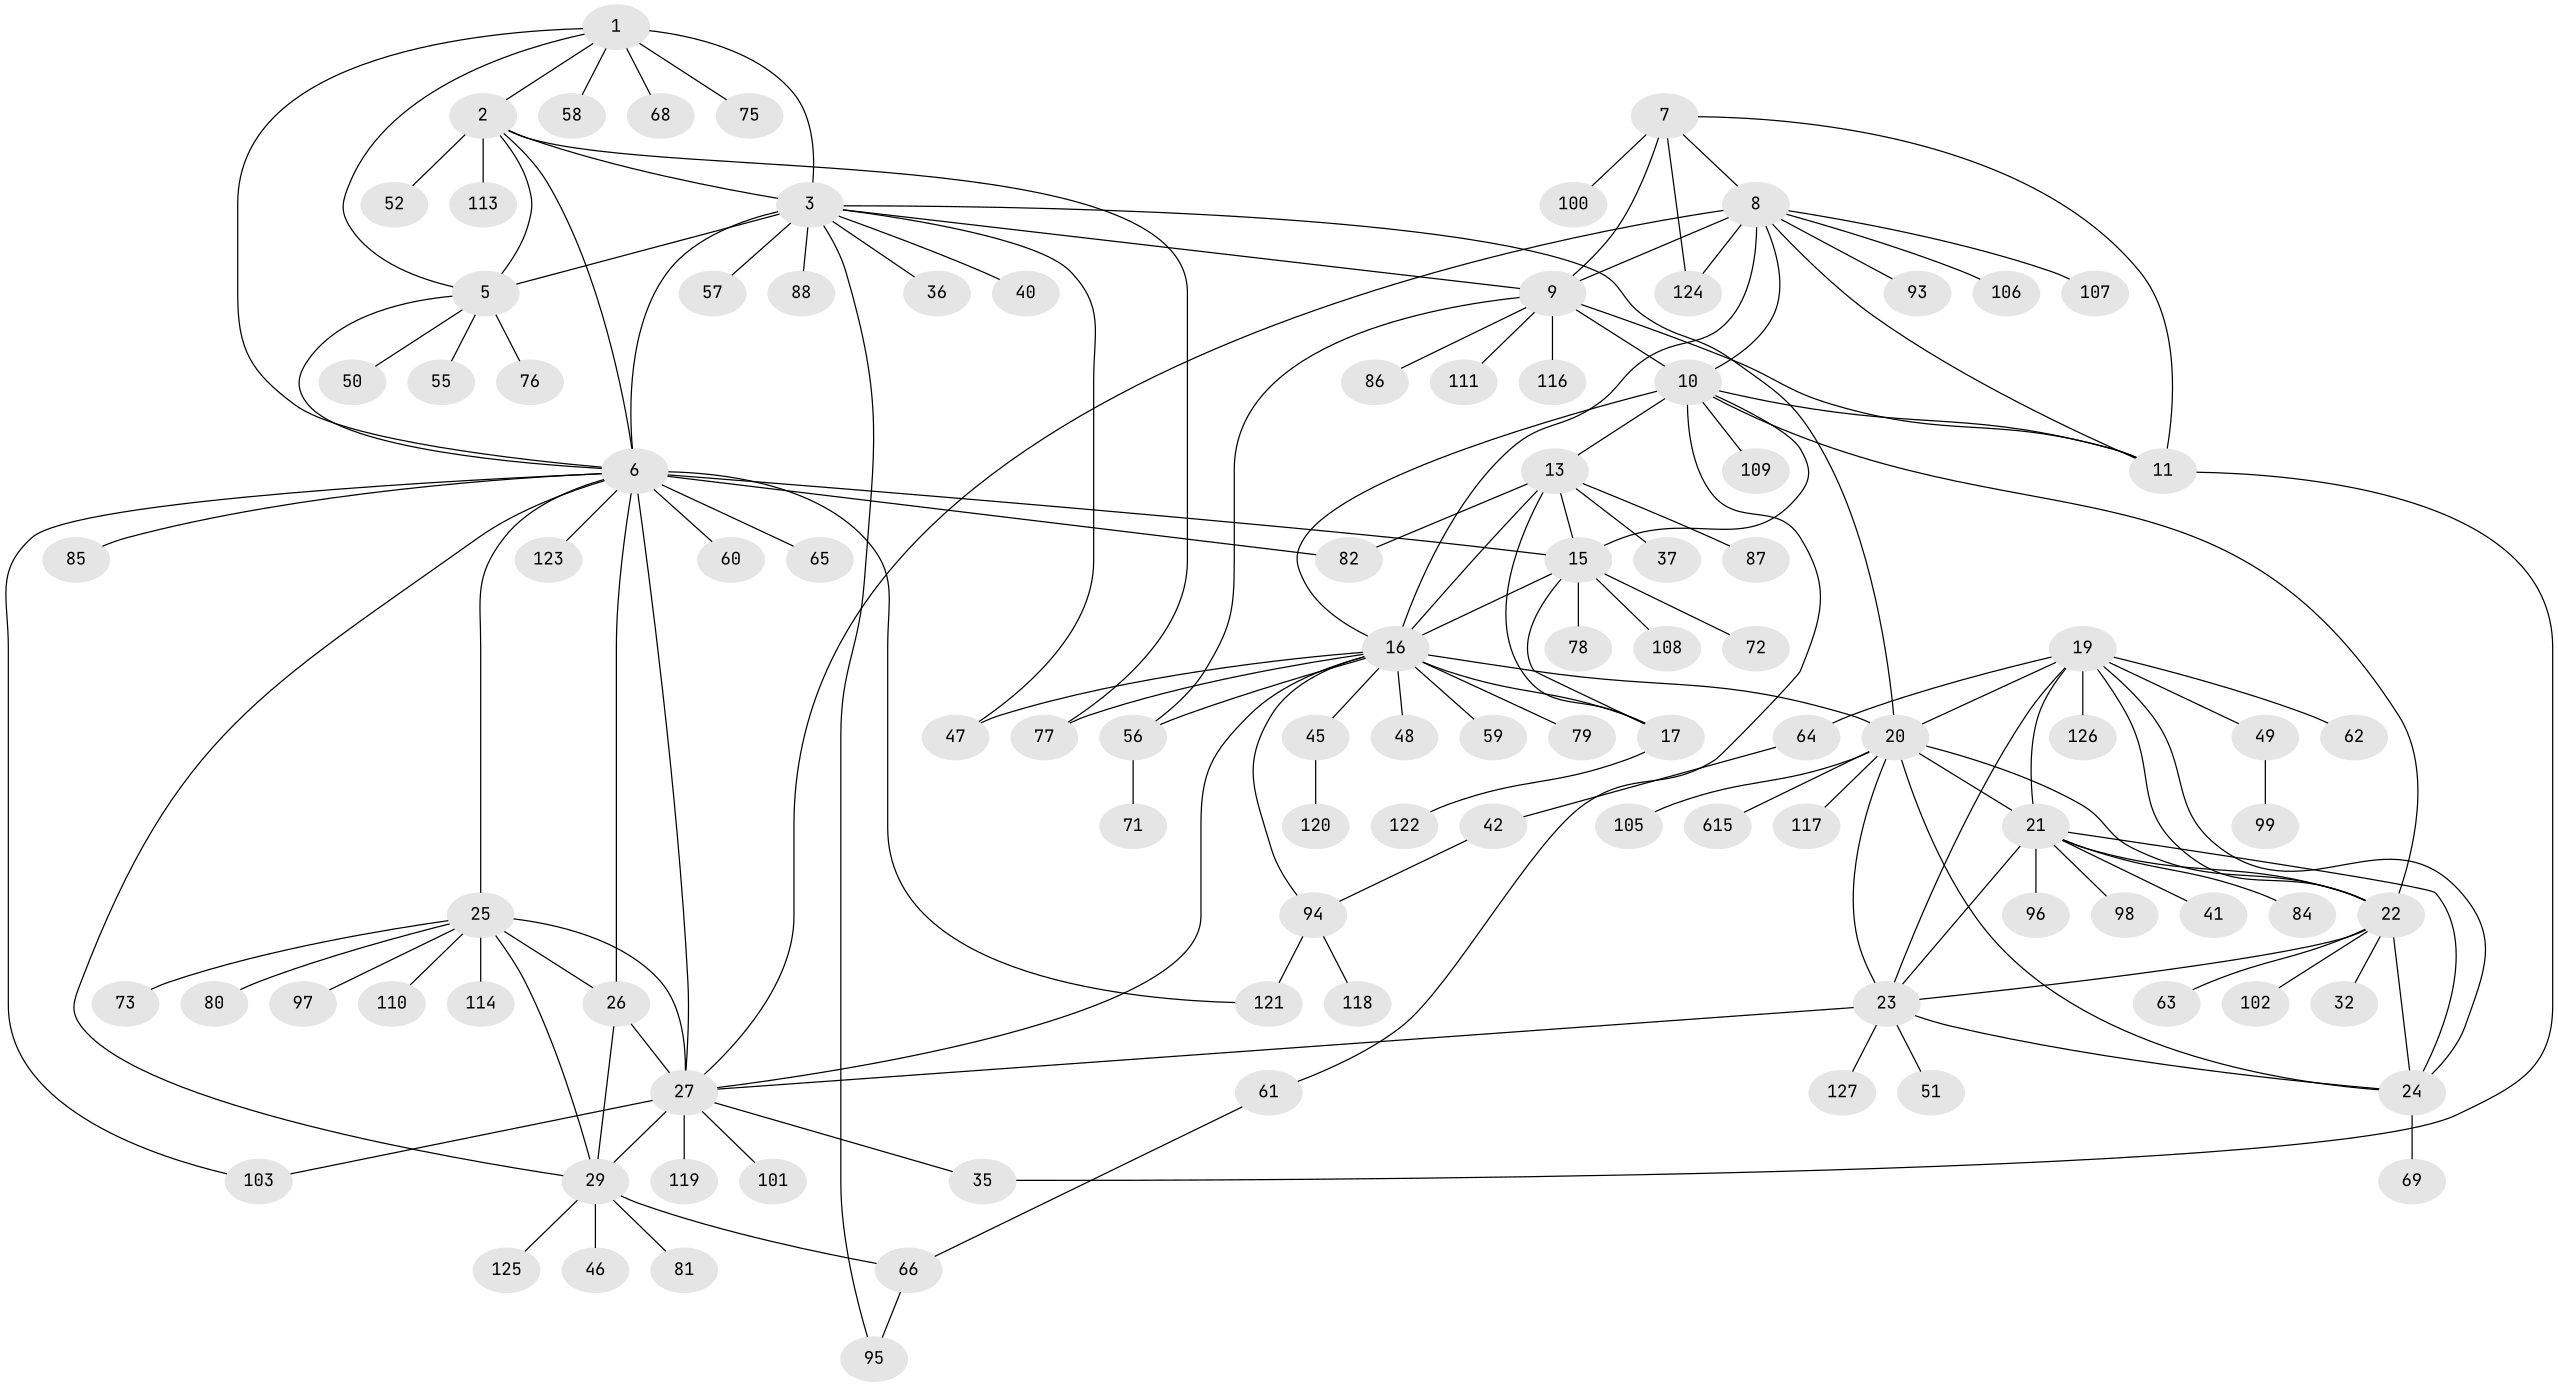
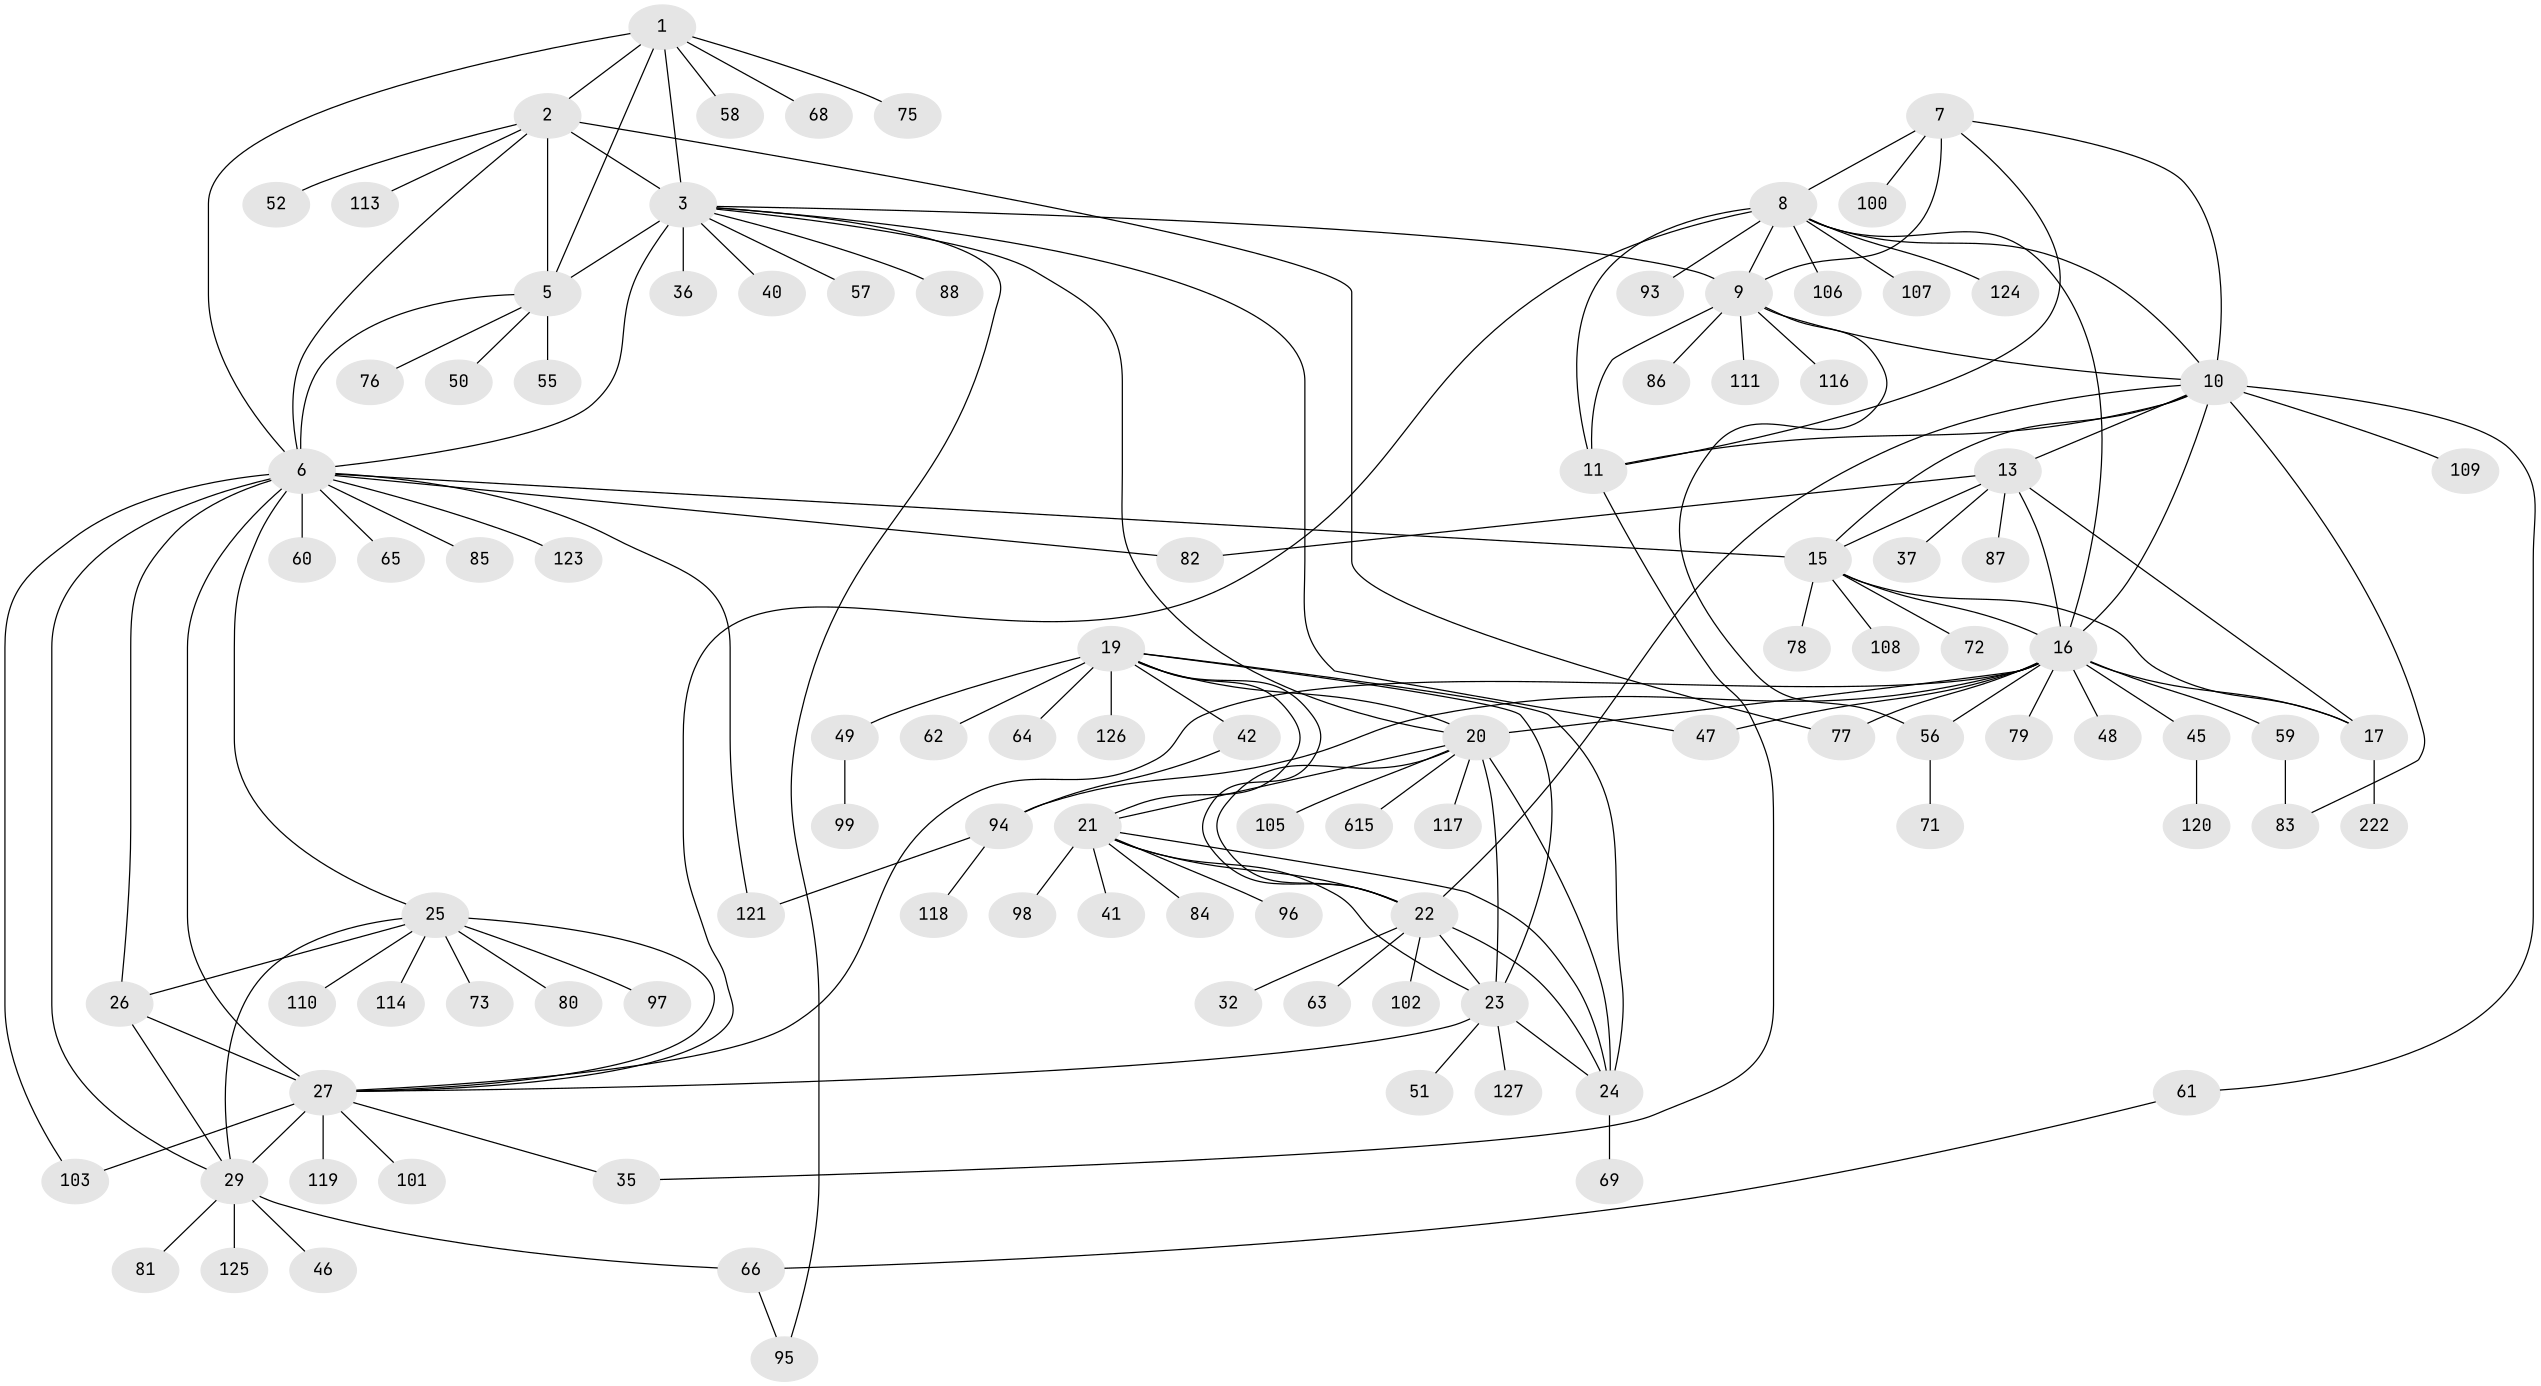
(1676, 205) -> (2170, 171)
(1650, 782) -> (1179, 693)
(1405, 826) -> (2374, 826)
none -> (2285, 826)
